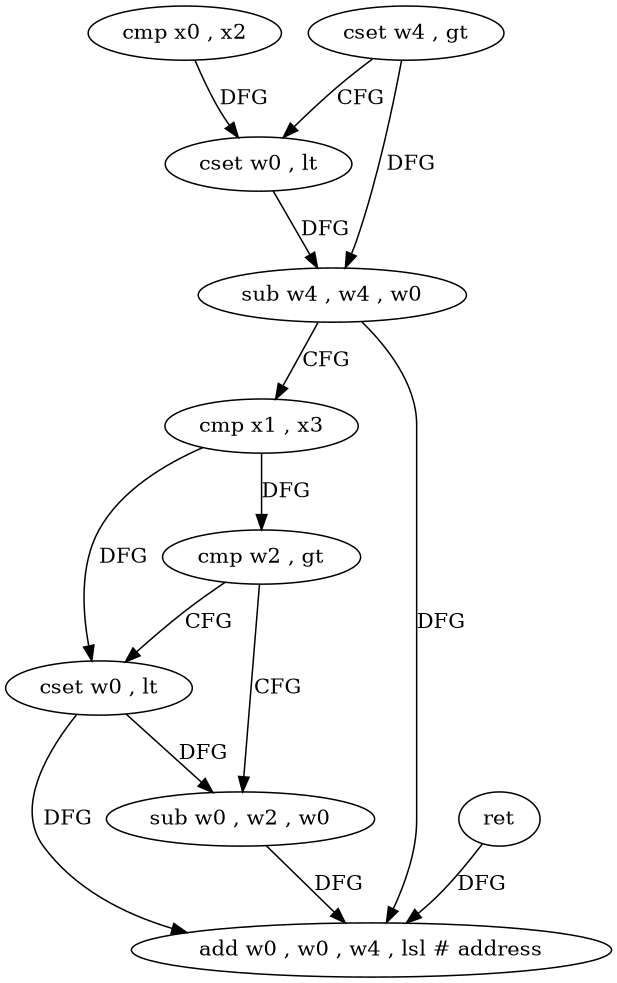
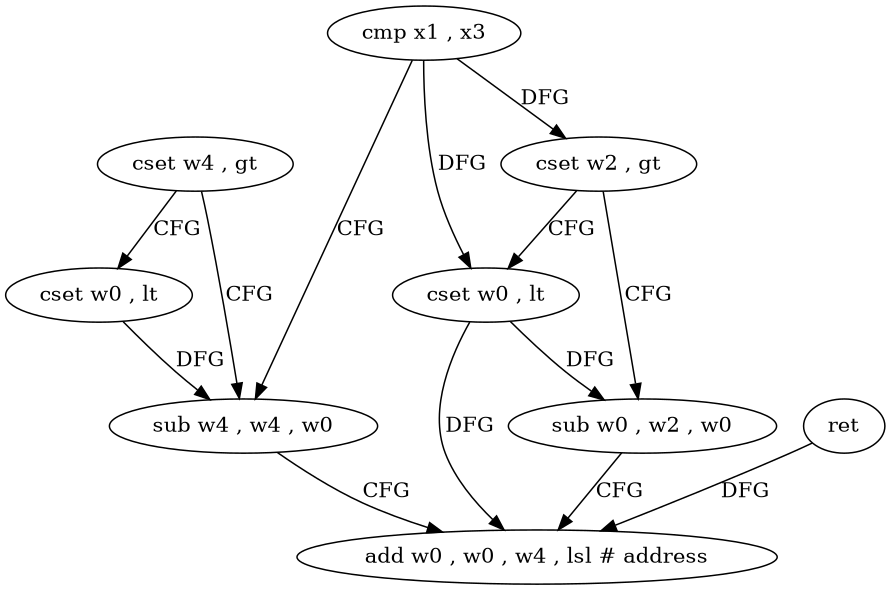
(185, 33) -> none
(411, 164) -> (250, 295)
(301, 354) -> (337, 223)
(262, 557) -> (599, 164)
(441, 623) -> (387, 492)
(339, 885) -> (620, 492)
